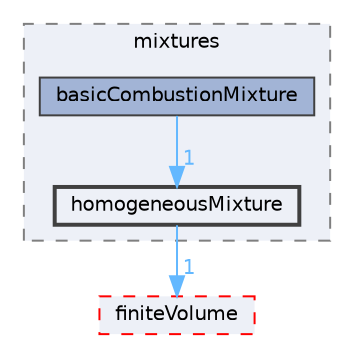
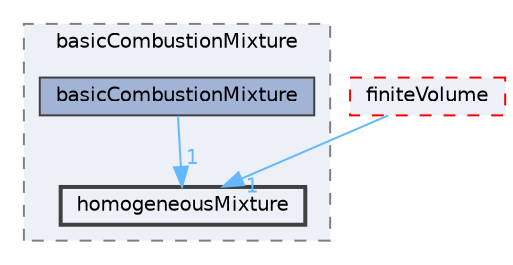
(177, 43) -> (177, 43)
(177, 253) -> (315, 147)
